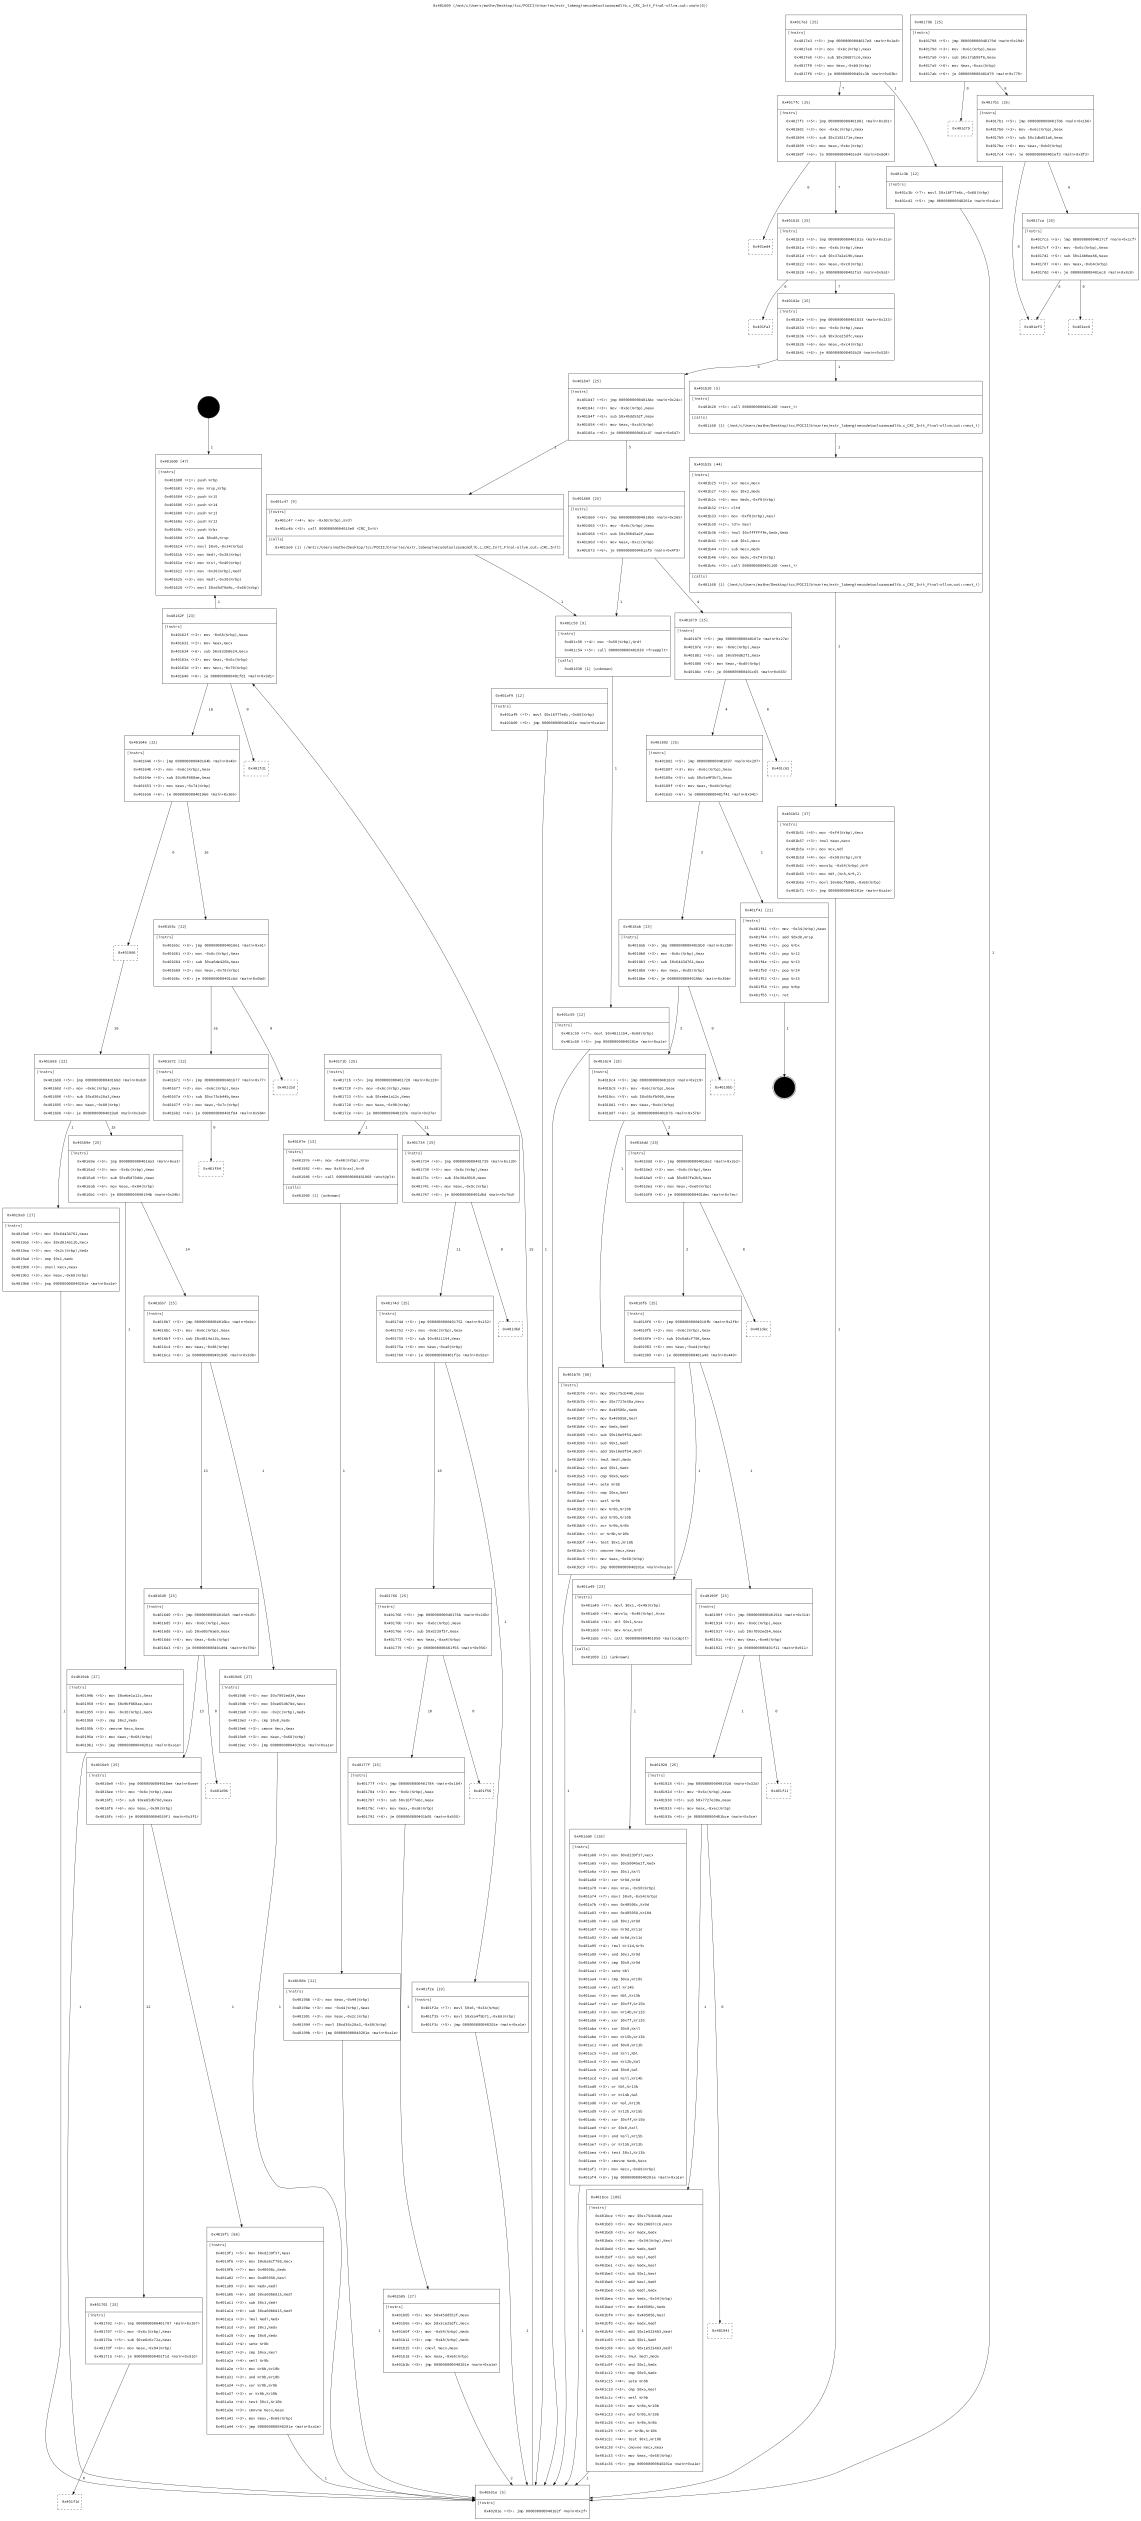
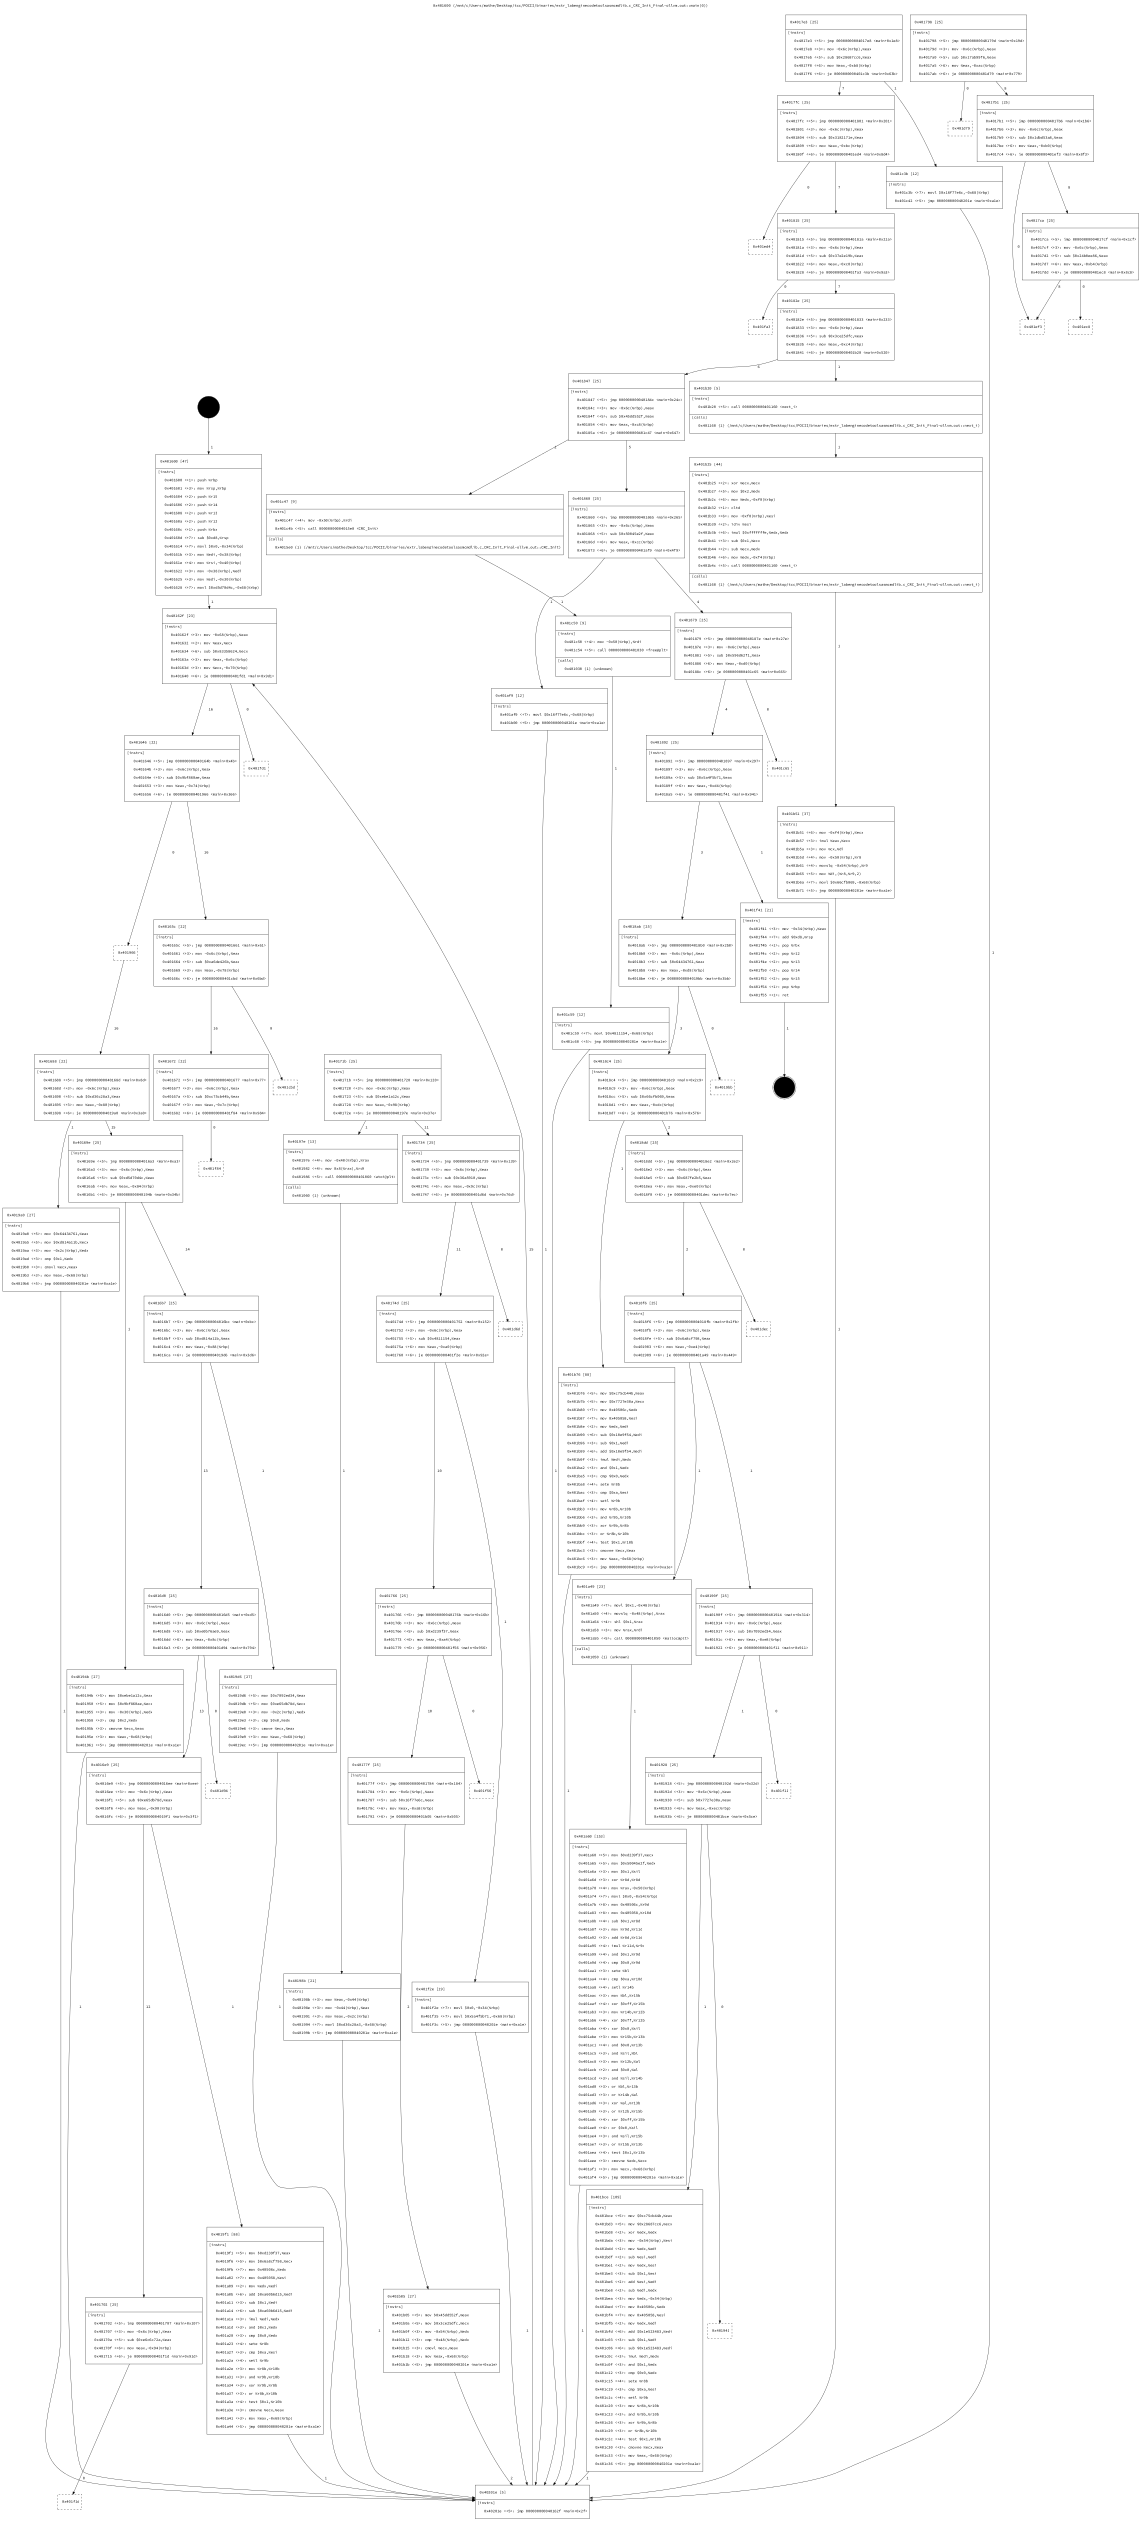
(620, 586) -> (544, 607)
(216, 603) -> (209, 601)
